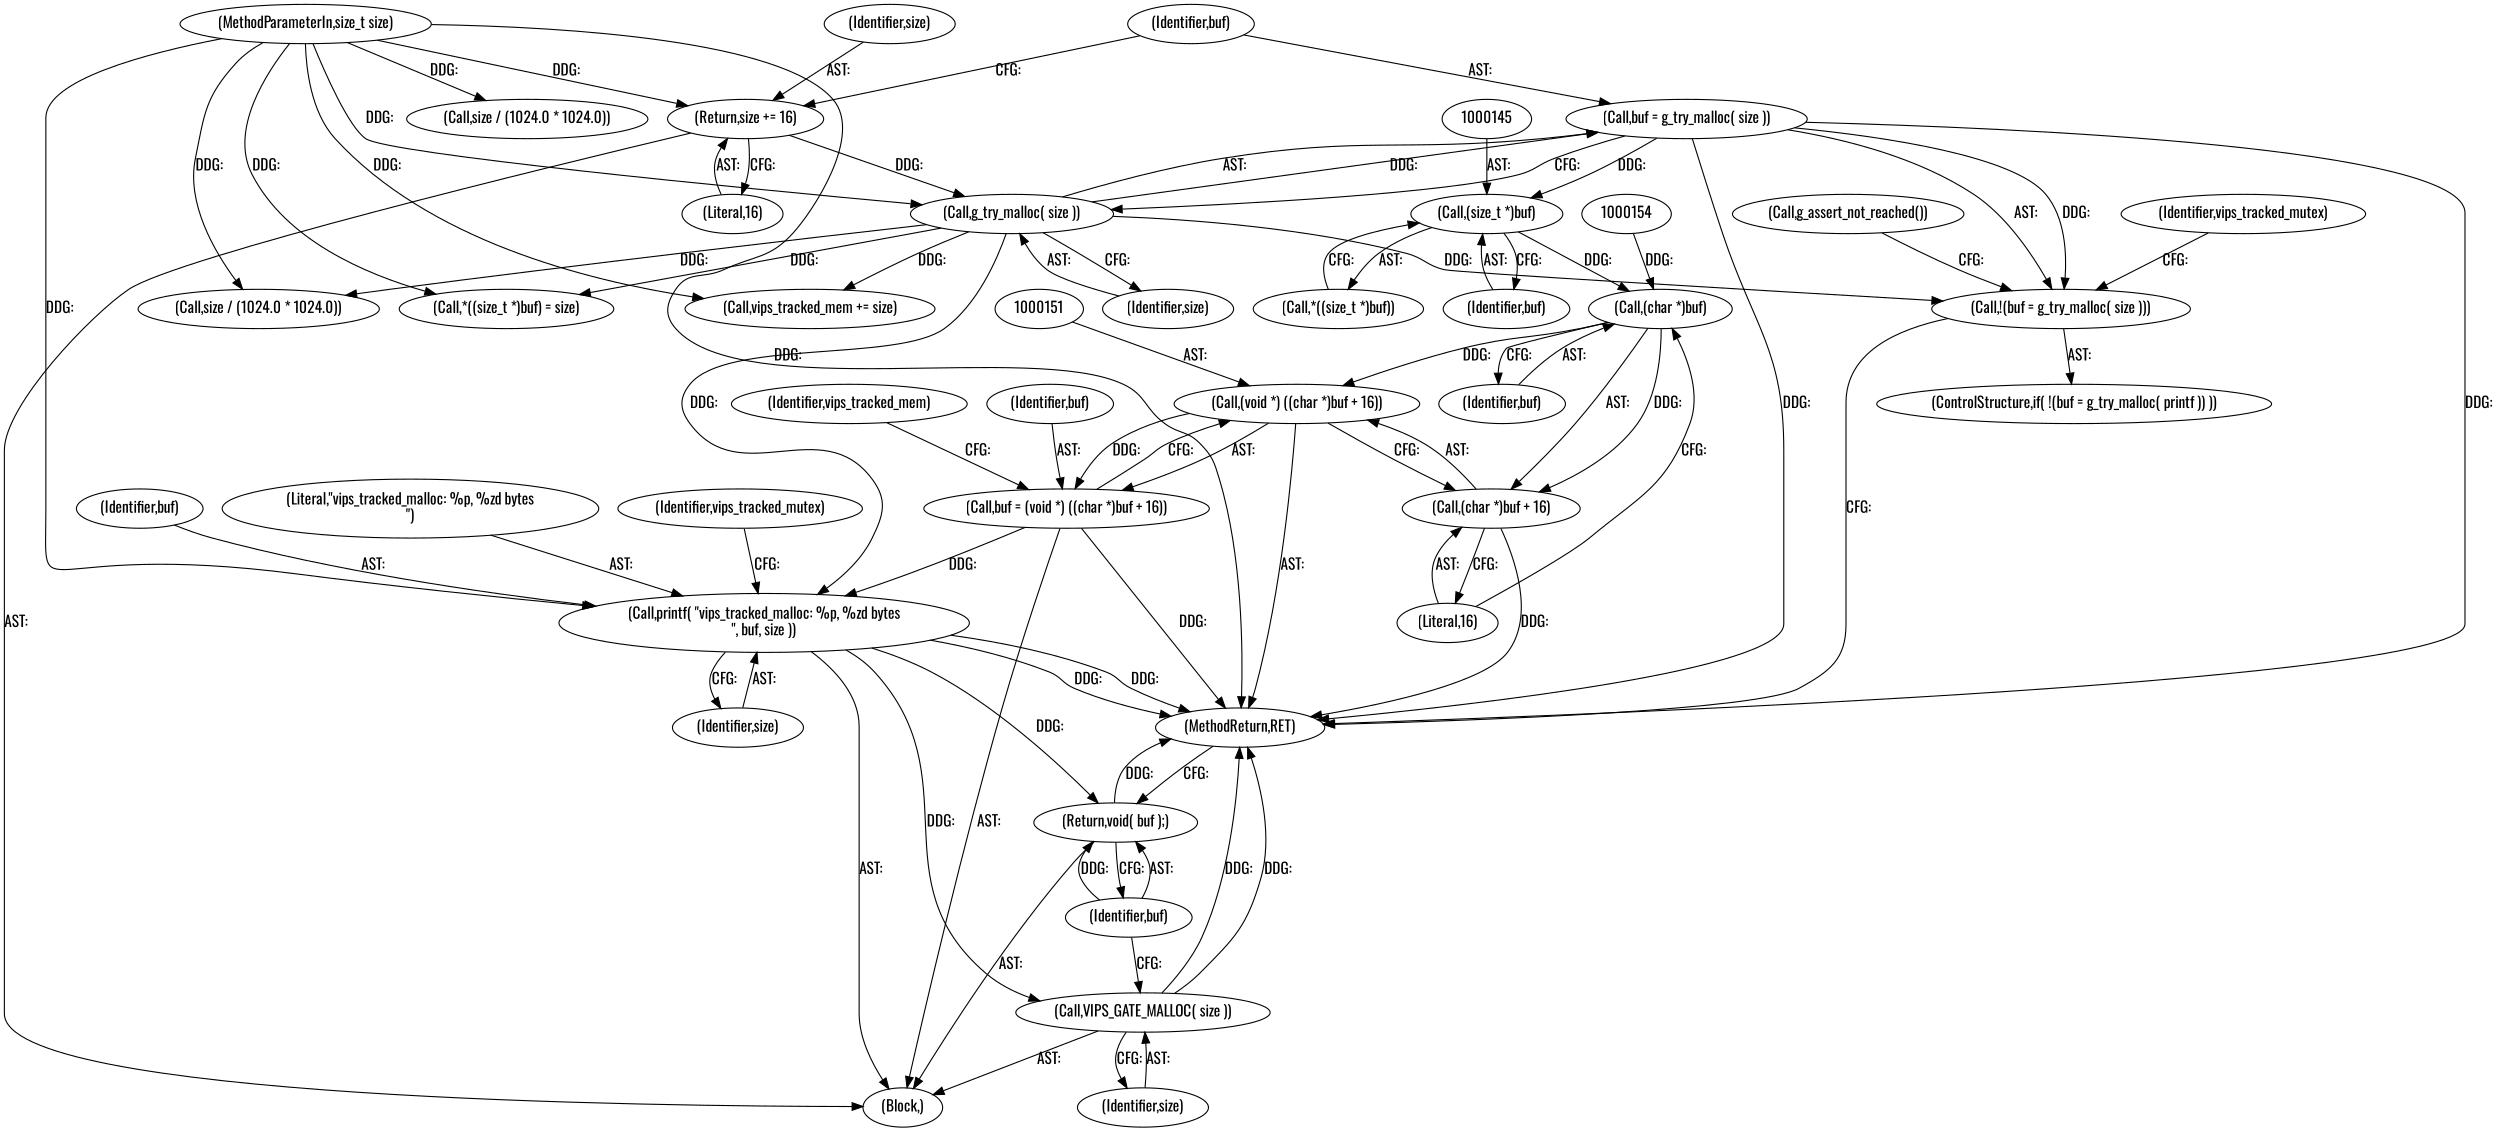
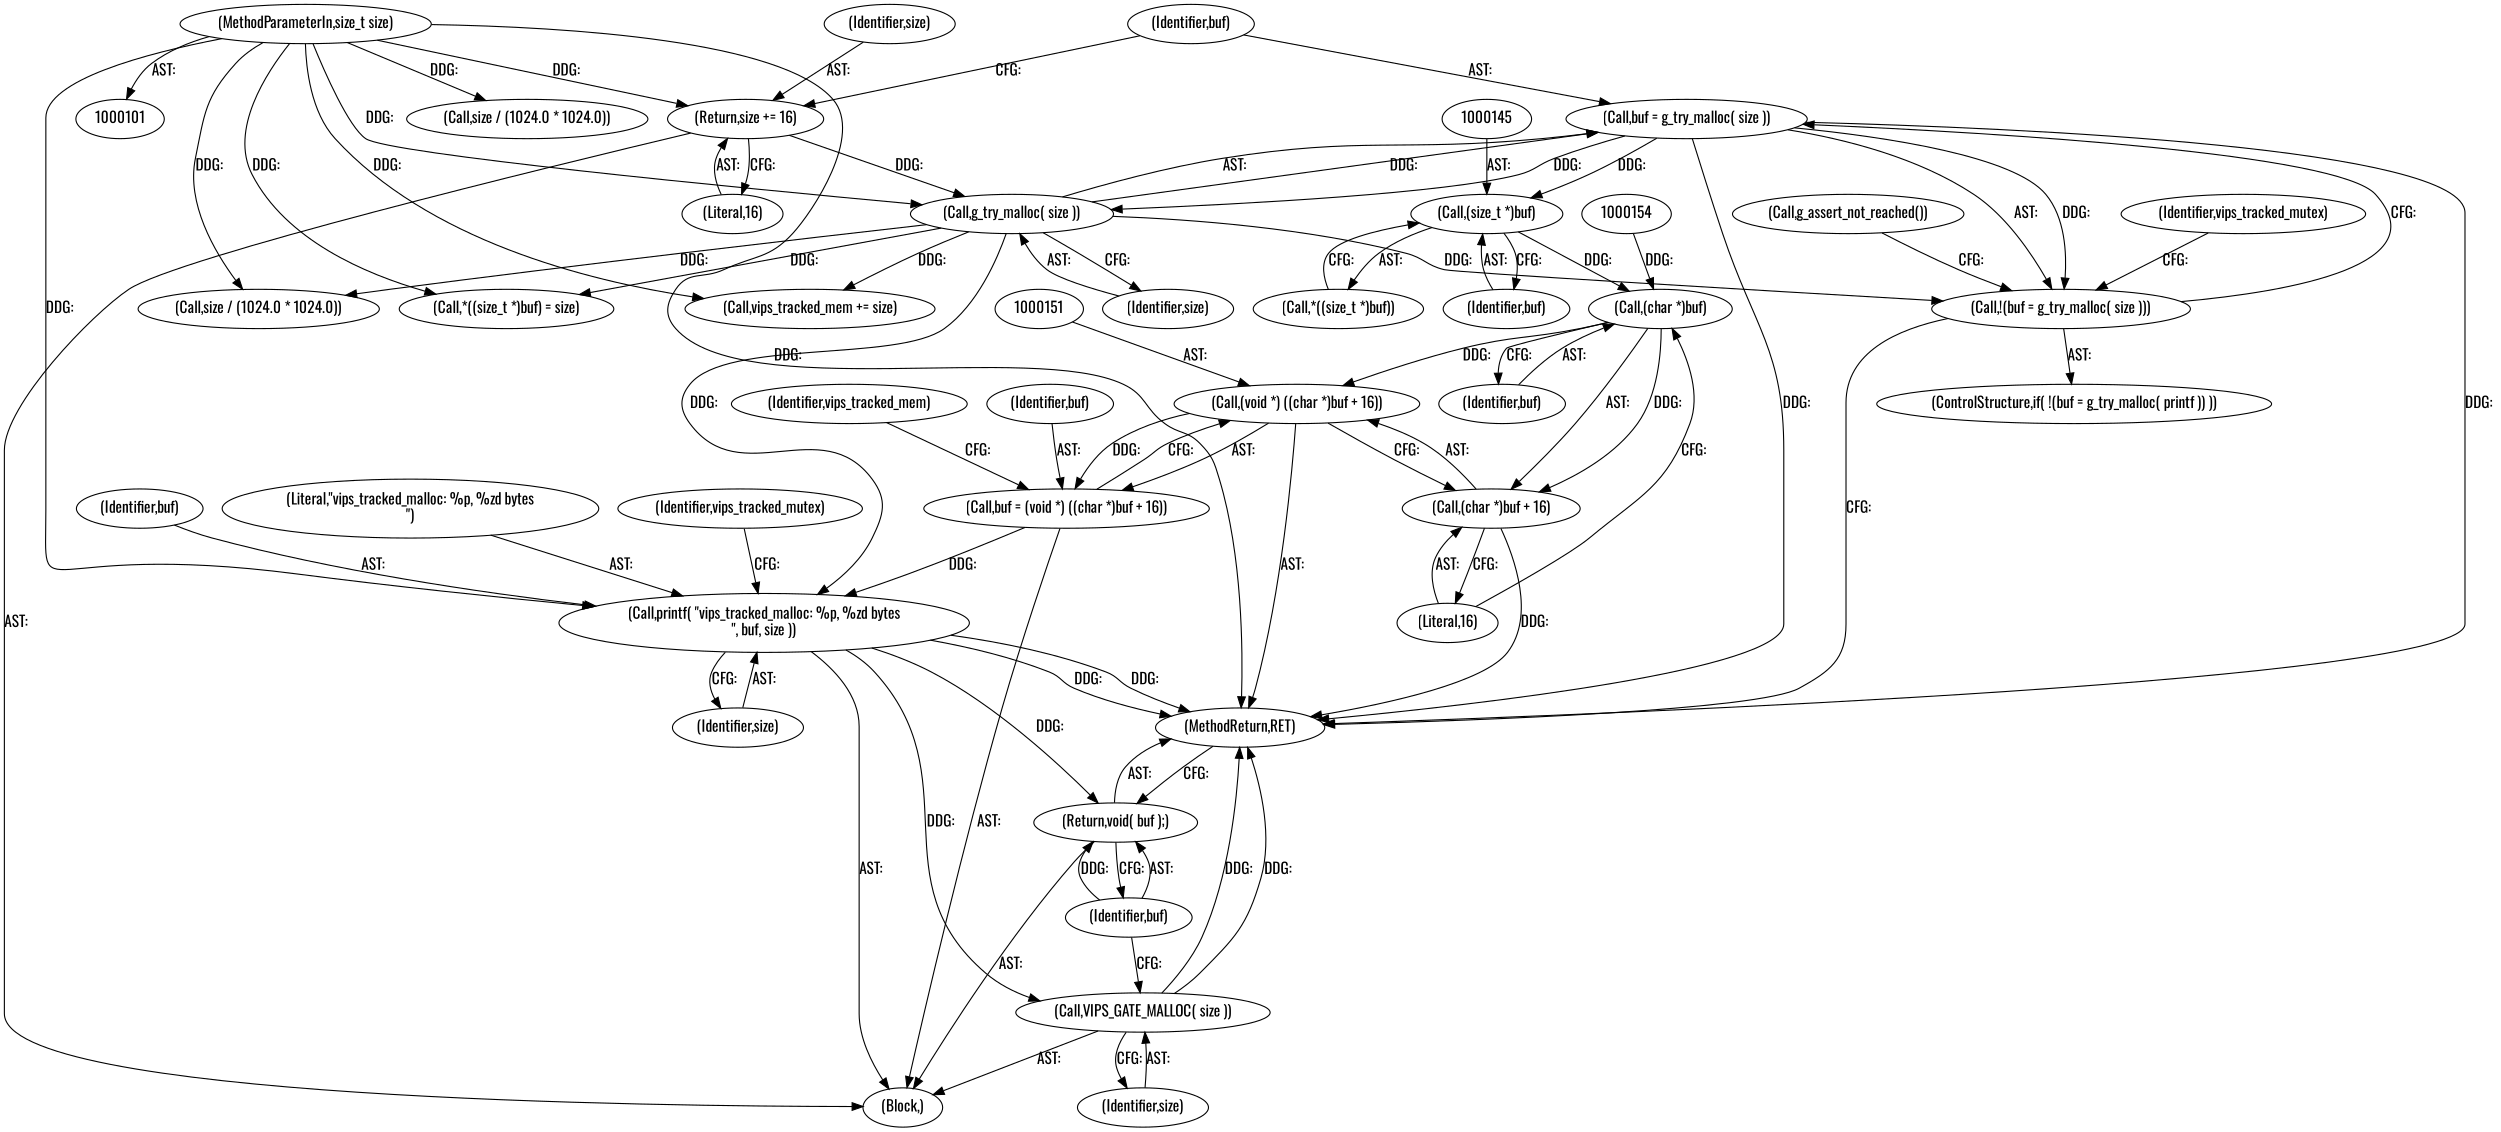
none -> (120, 119)
none -> (2232, 157)
(1569, 167) -> (1569, 167)
(1150, 614) -> none
(1141, 775) -> (1141, 775)
